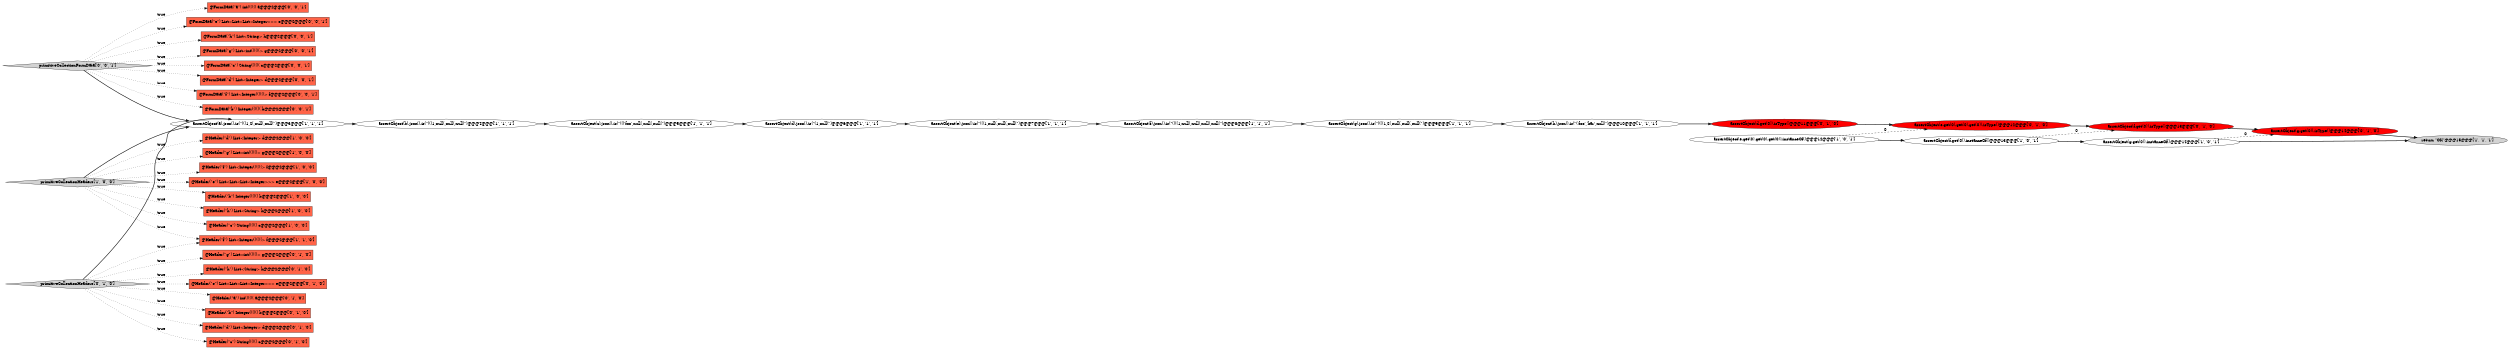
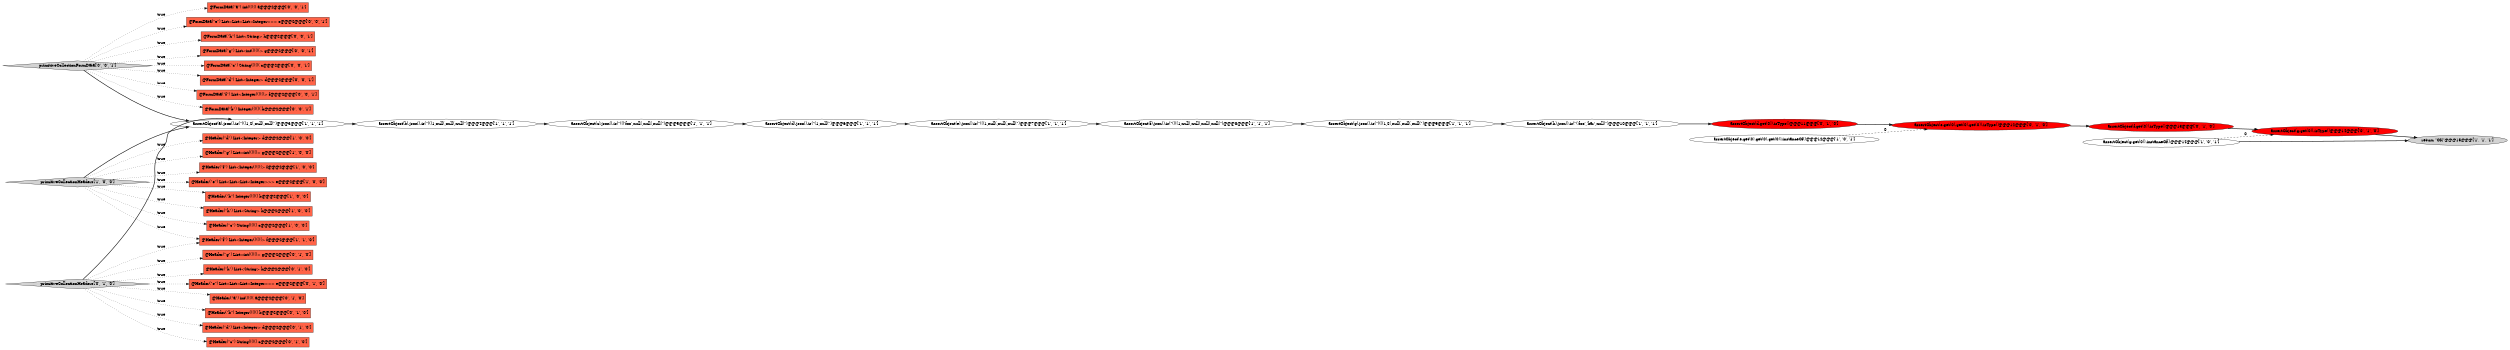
(1981, 141) -> none
